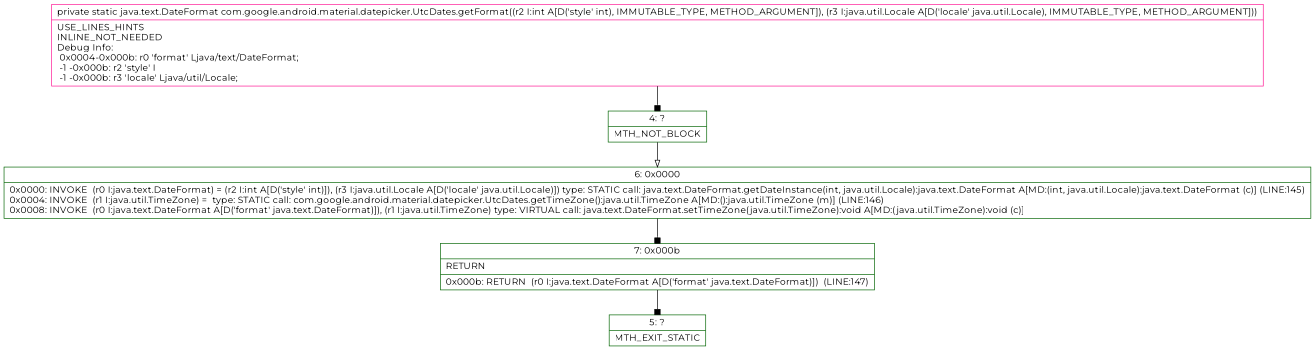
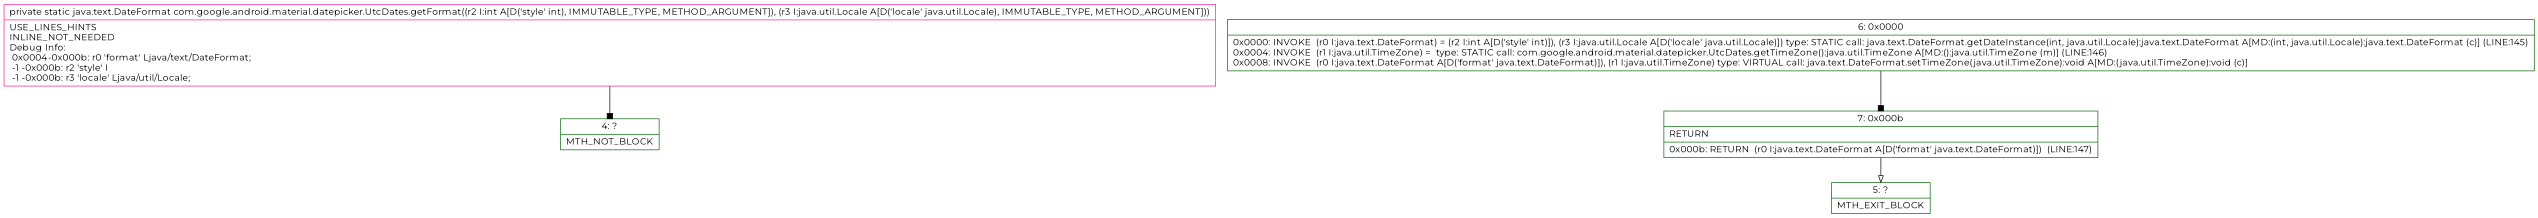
(657, 151) -> none
(657, 299) -> (1881, 167)
(657, 338) -> (1881, 206)
